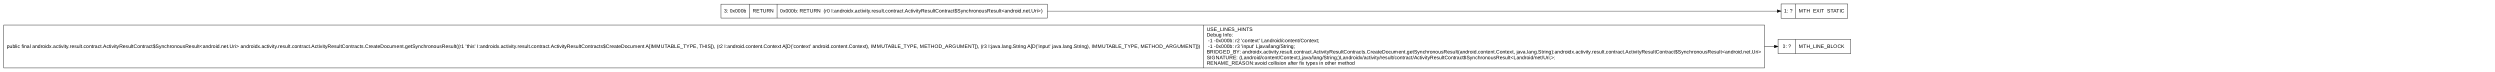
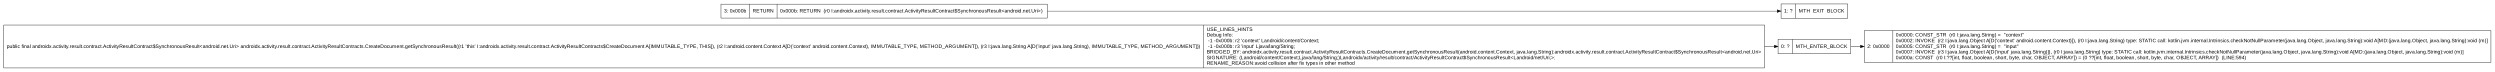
(1822, 11) -> (1822, 11)
(1822, 46) -> (1822, 46)
none -> (2178, 46)
